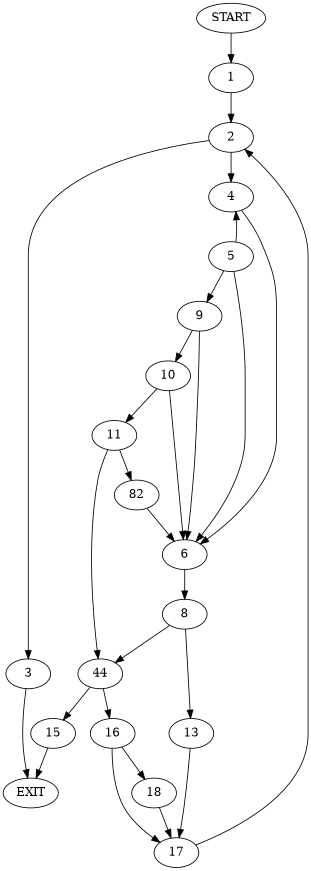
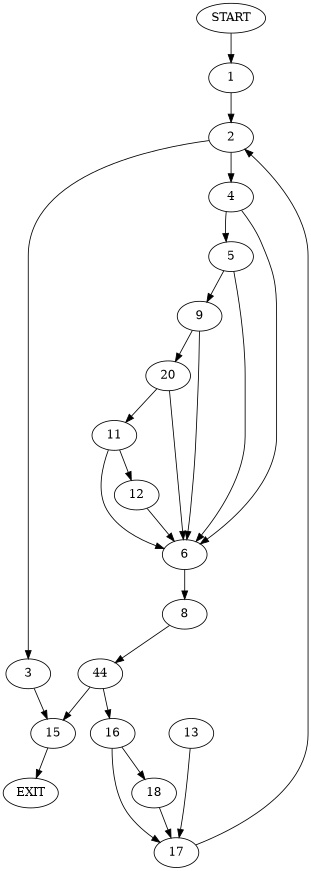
(237, 231) -> (226, 223)
(168, 376) -> (168, 376)
(137, 495) -> (137, 495)
(92, 549) -> (107, 510)
(188, 670) -> none
(23, 729) -> (39, 700)
